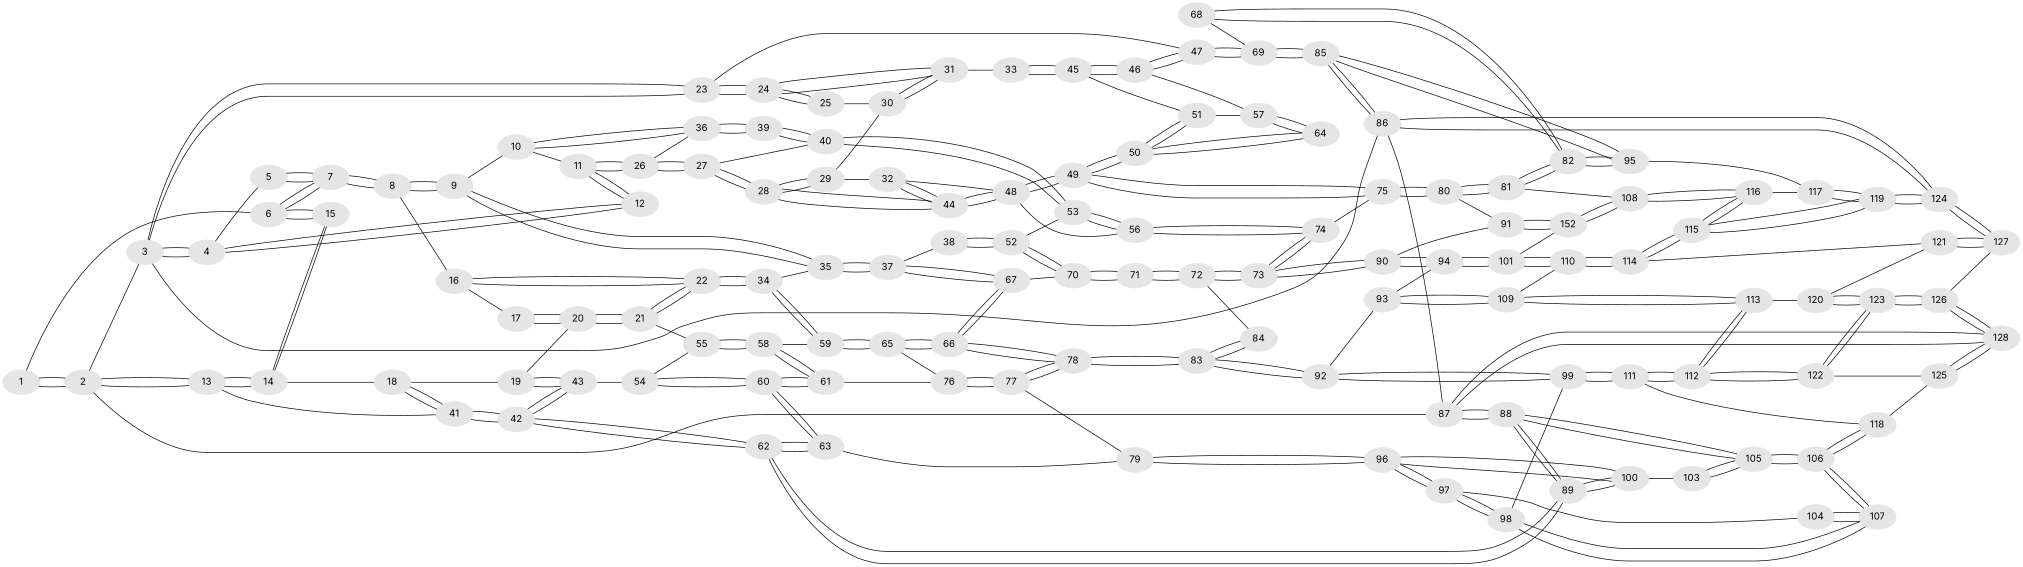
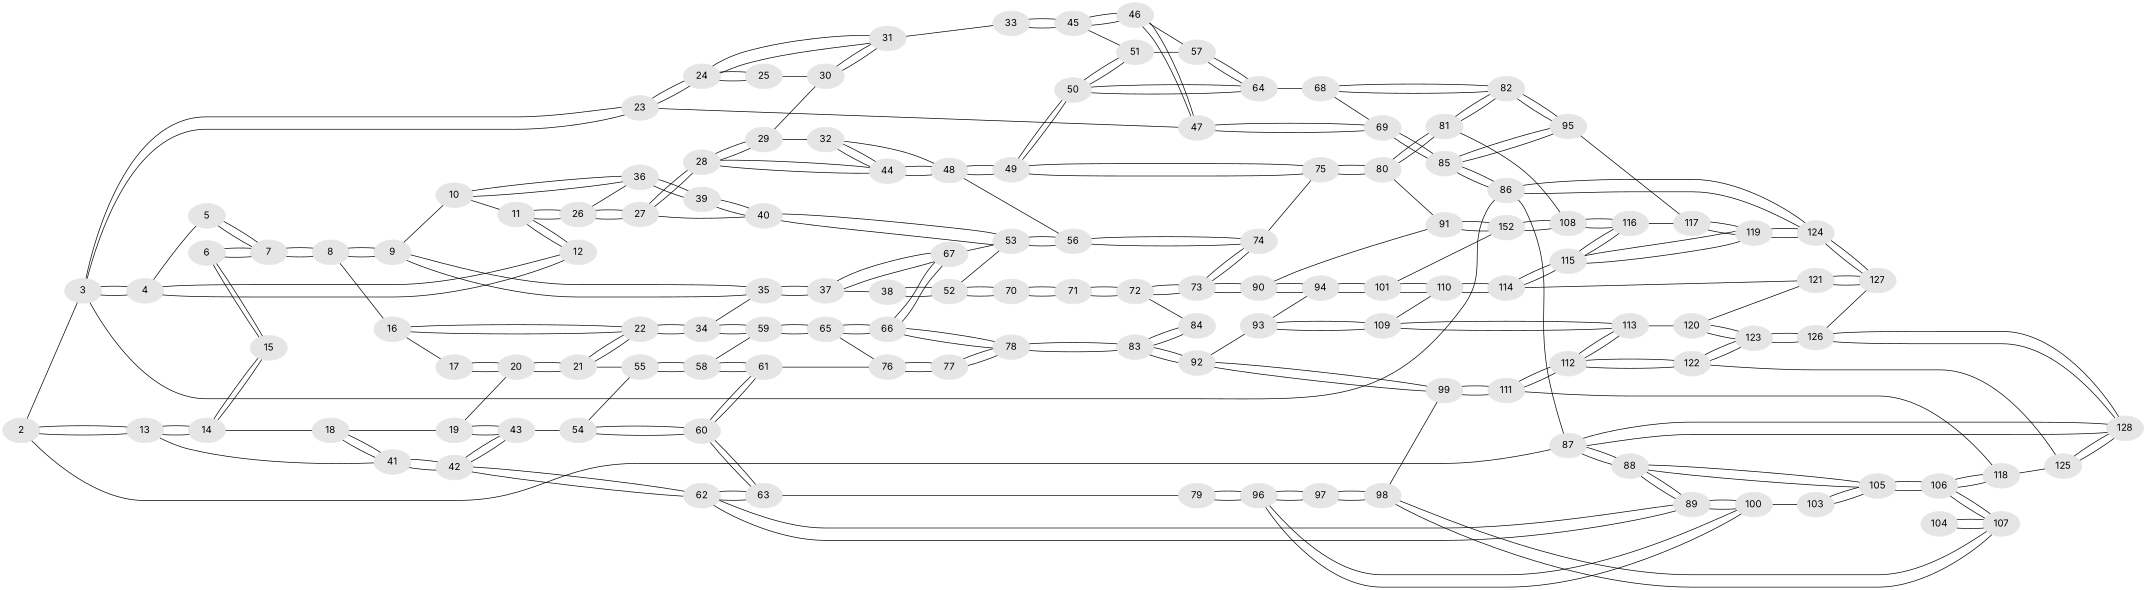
none -> (1290, 89)
(1042, 278) -> (980, 248)
(21, 382) -> none
(1073, 421) -> none
(1628, 522) -> none
